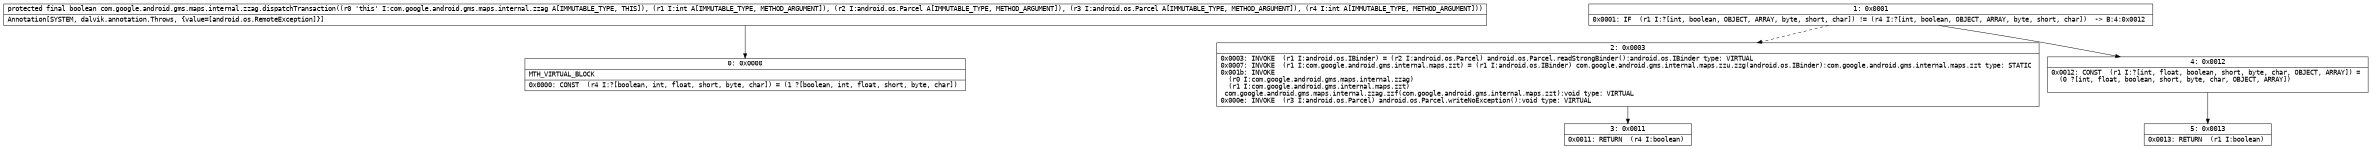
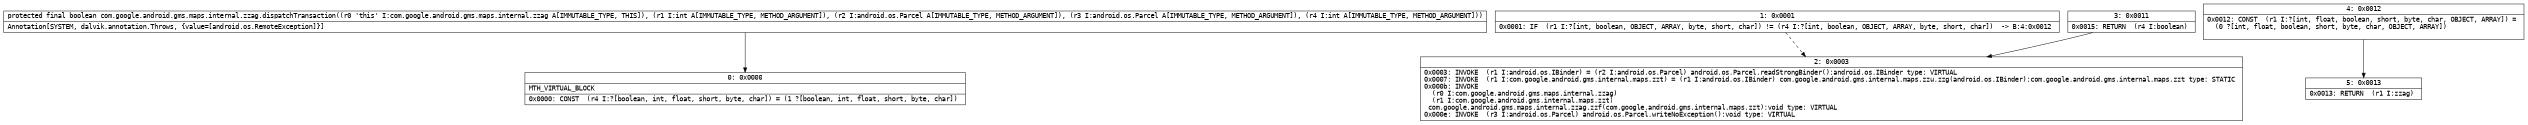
(2027, 40) -> none
(1252, 73) -> (1455, 87)
(1628, 113) -> (2042, 45)
(1628, 140) -> (2132, 27)
(2208, 140) -> (2364, 94)
